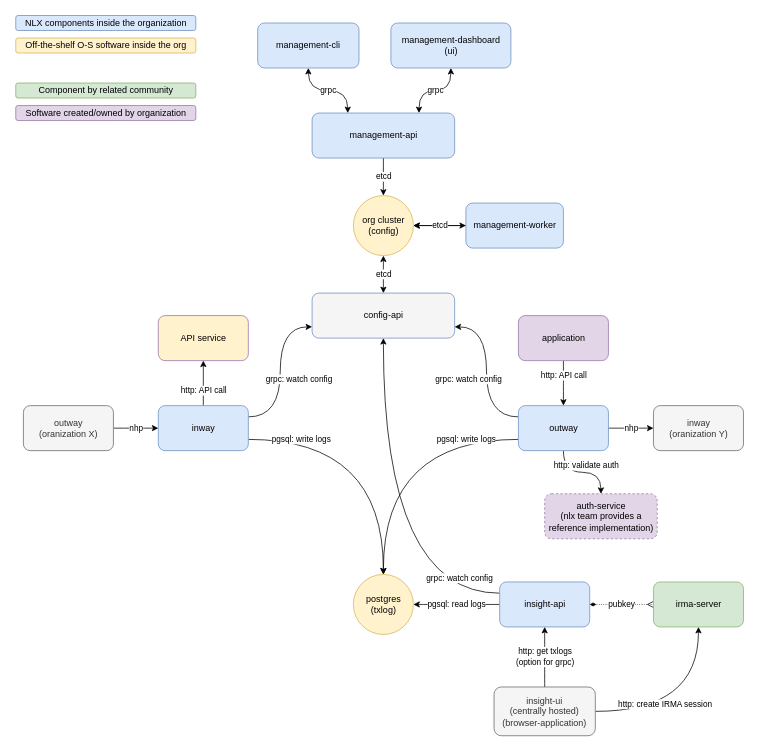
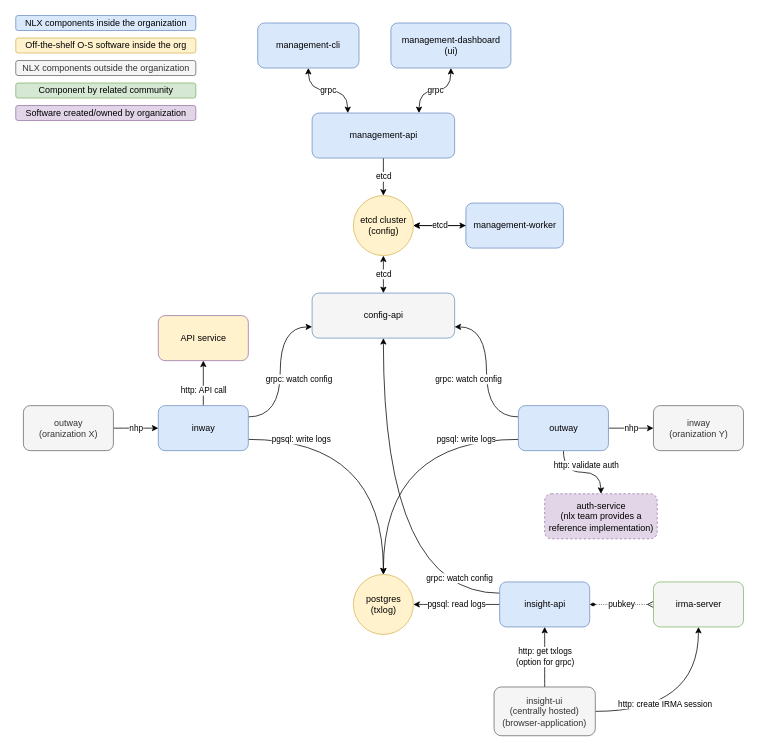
none -> (106, 68)
(384, 225) -> (384, 225)
(563, 338) -> none
(563, 380) -> none
(698, 604) -> (698, 604)
